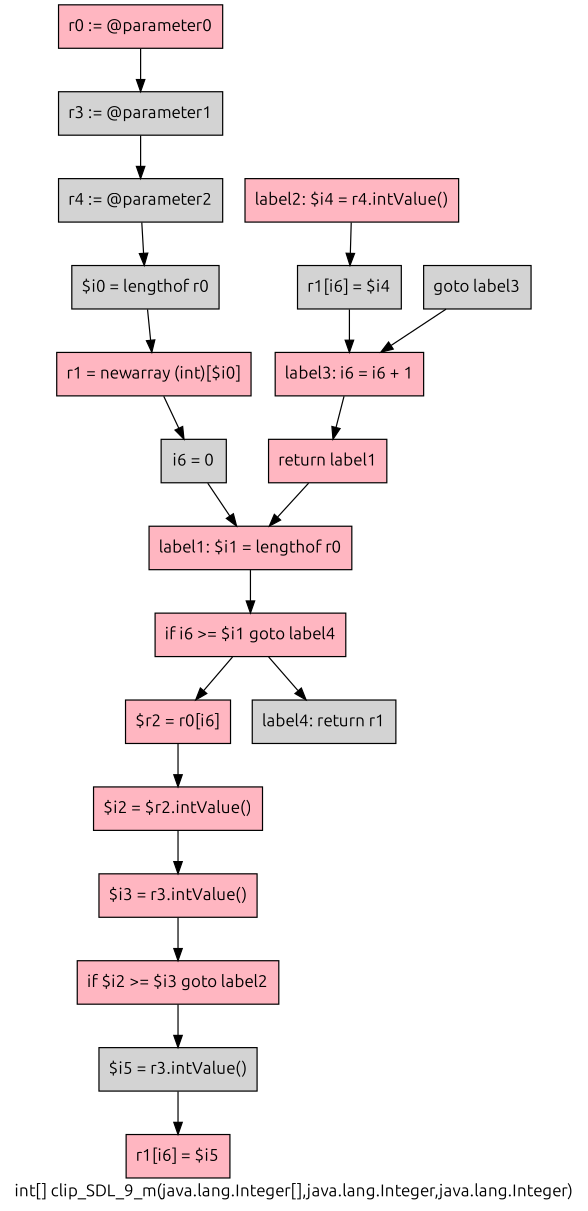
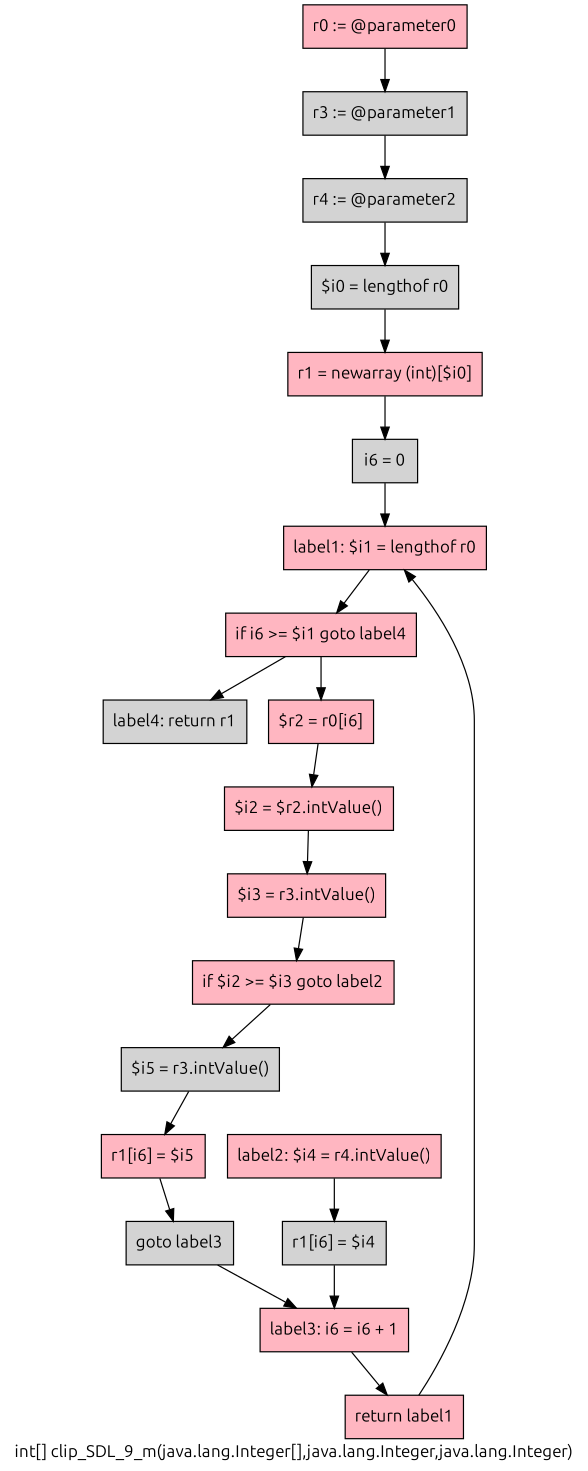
none -> (165, 1194)
